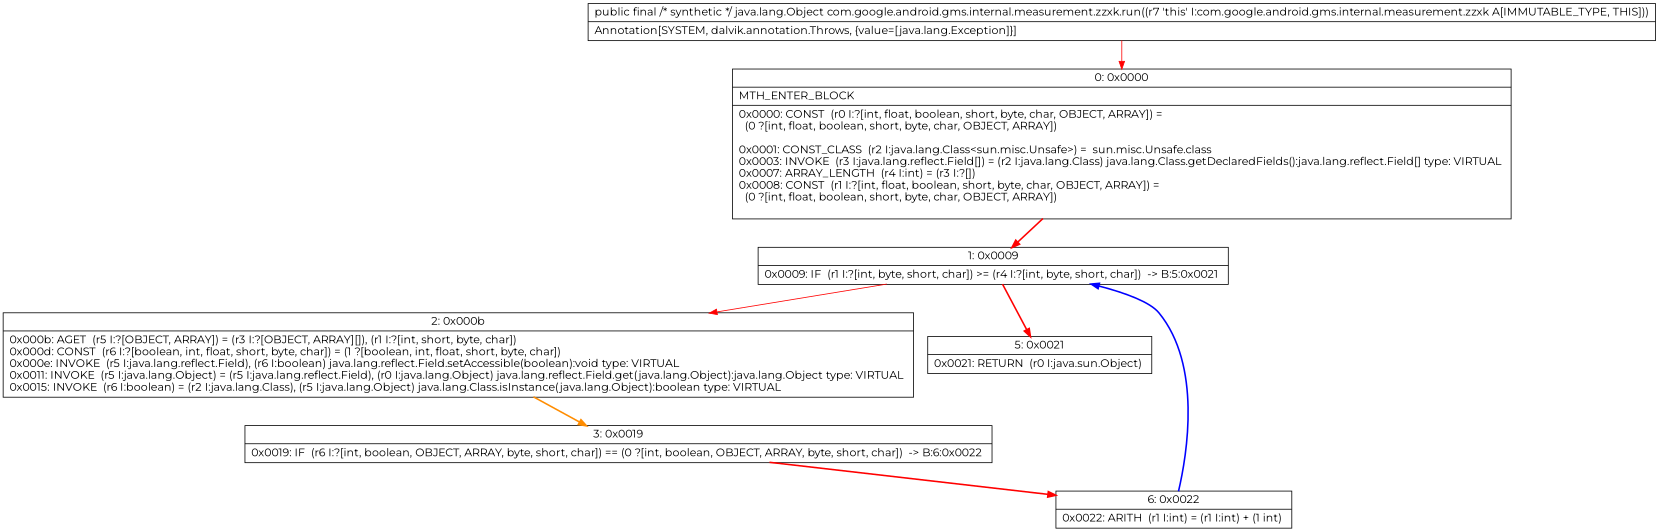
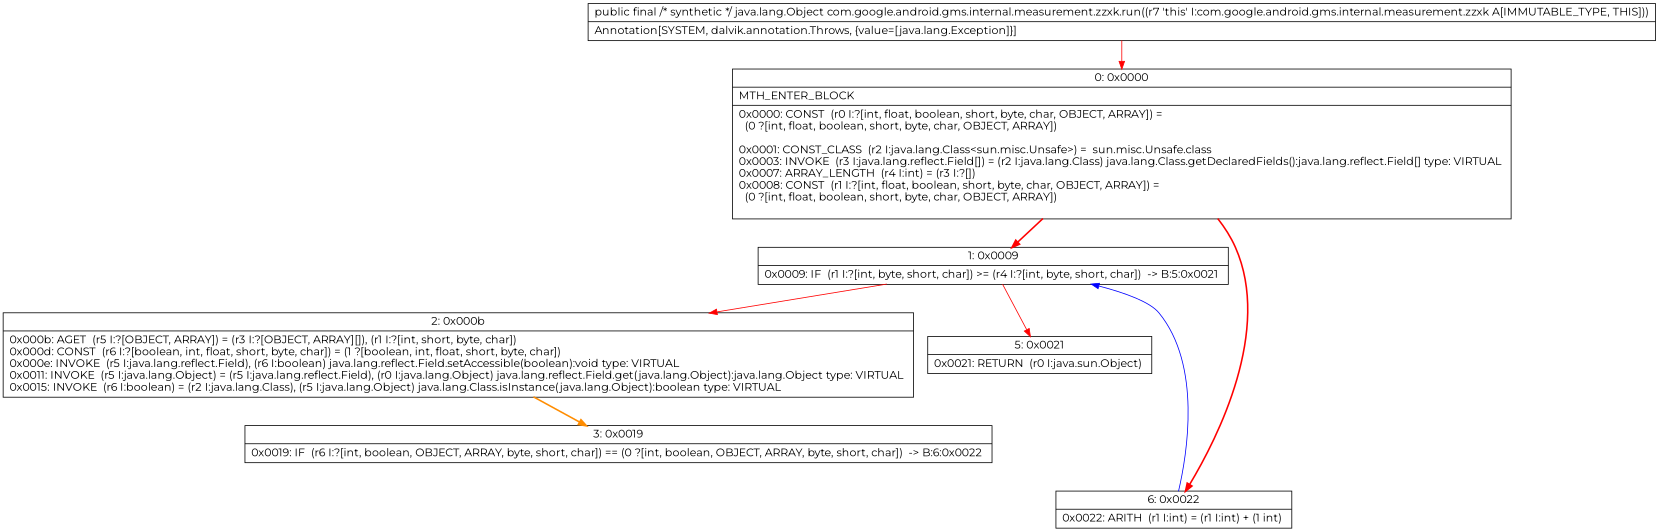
(1015, 307) -> (1015, 307)
(1183, 366) -> (1183, 366)
(909, 478) -> (1243, 354)
